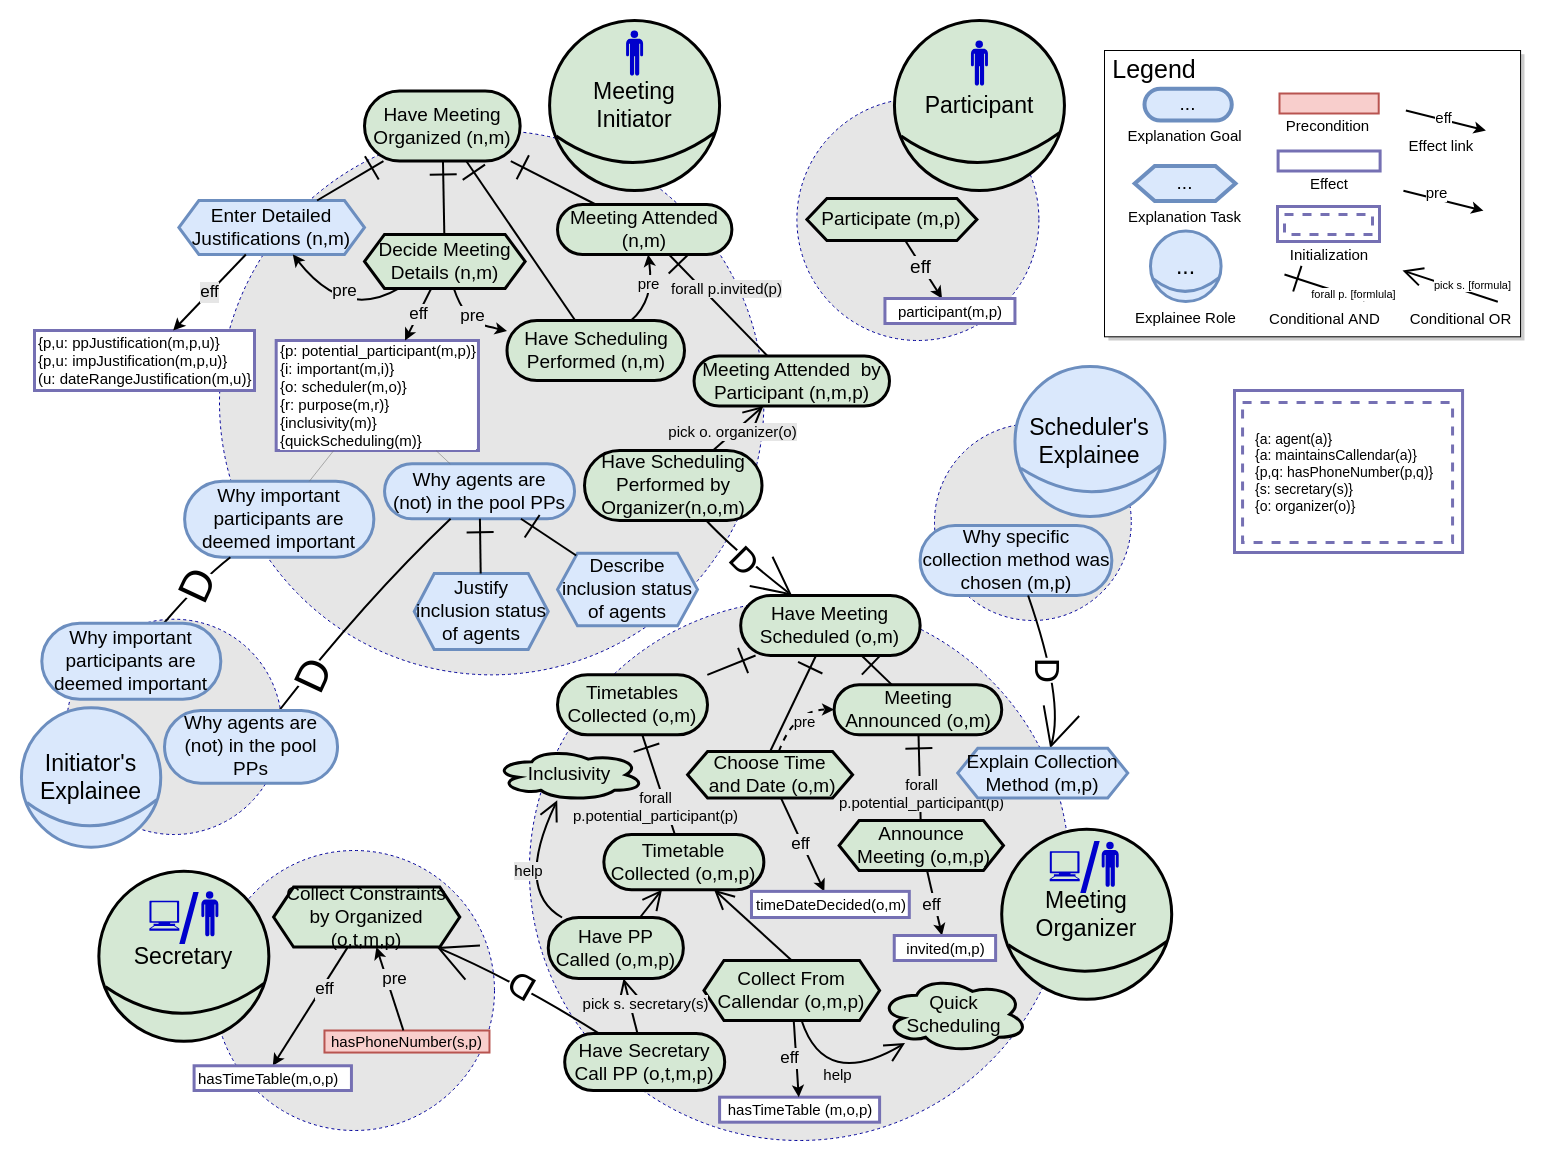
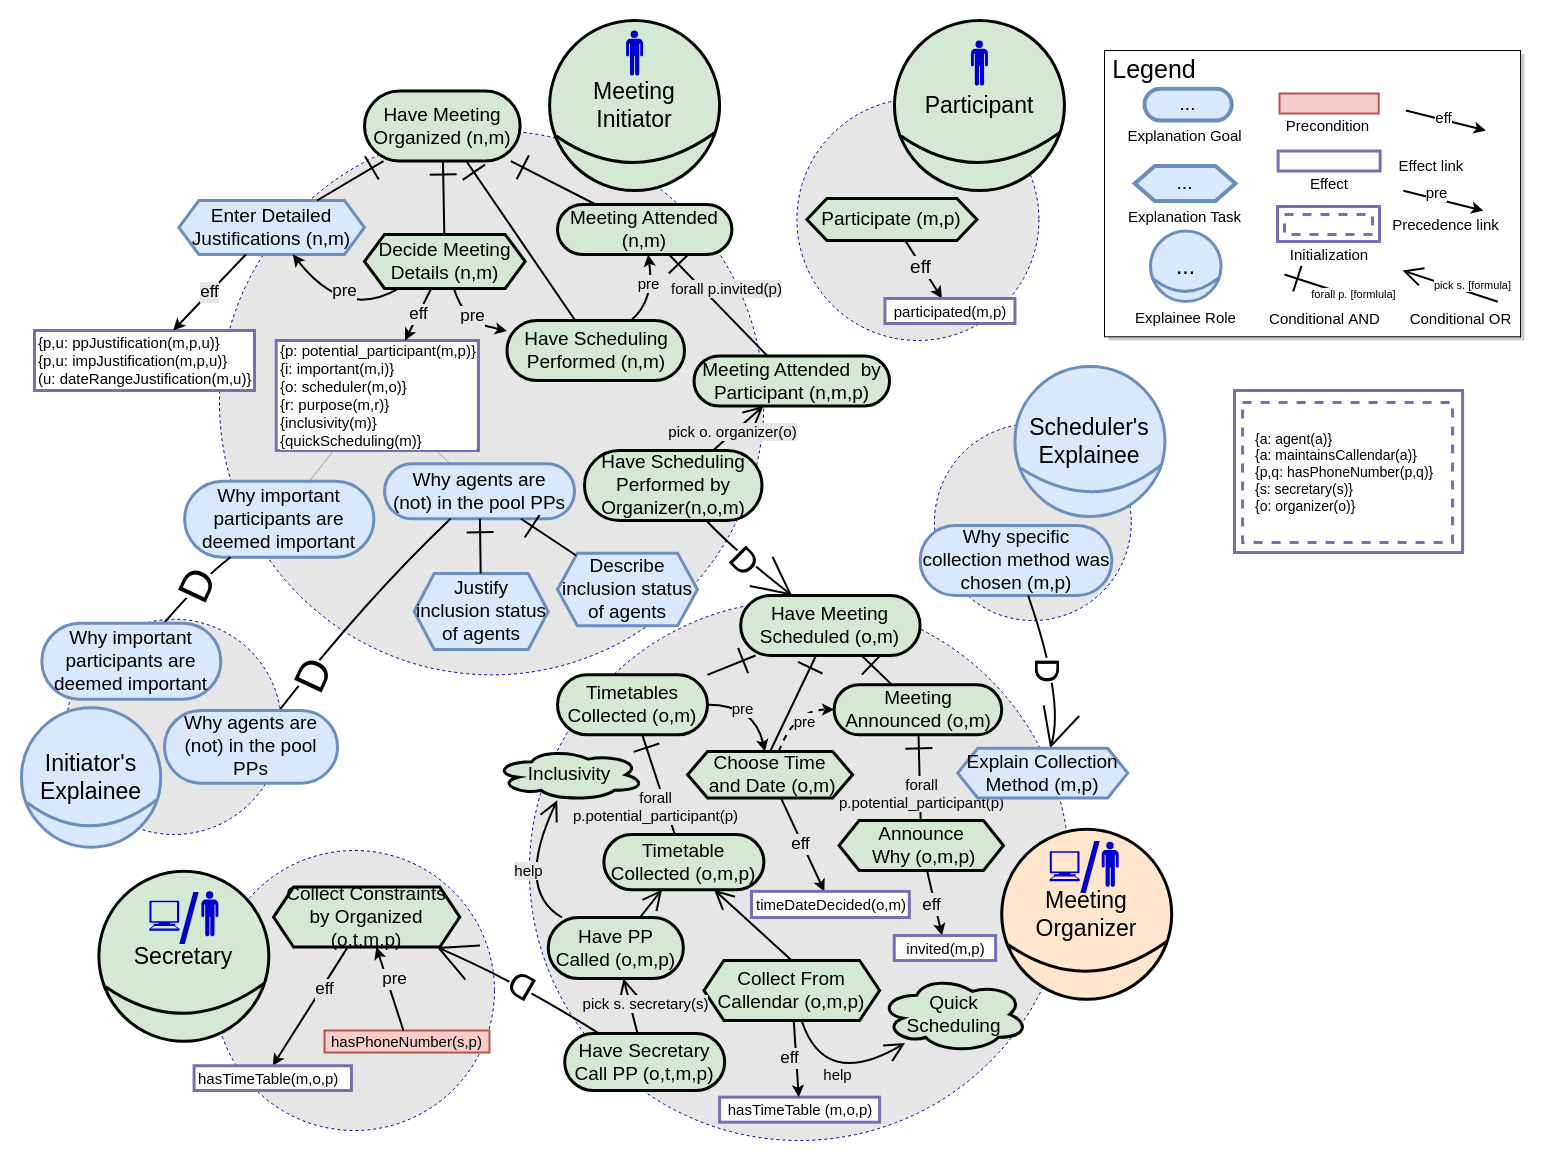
(1442, 146) -> (1432, 166)
none -> (1446, 225)
(951, 312) -> (951, 312)
none -> (742, 713)
(922, 846) -> (922, 846)
(1087, 914) -> (1087, 914)
